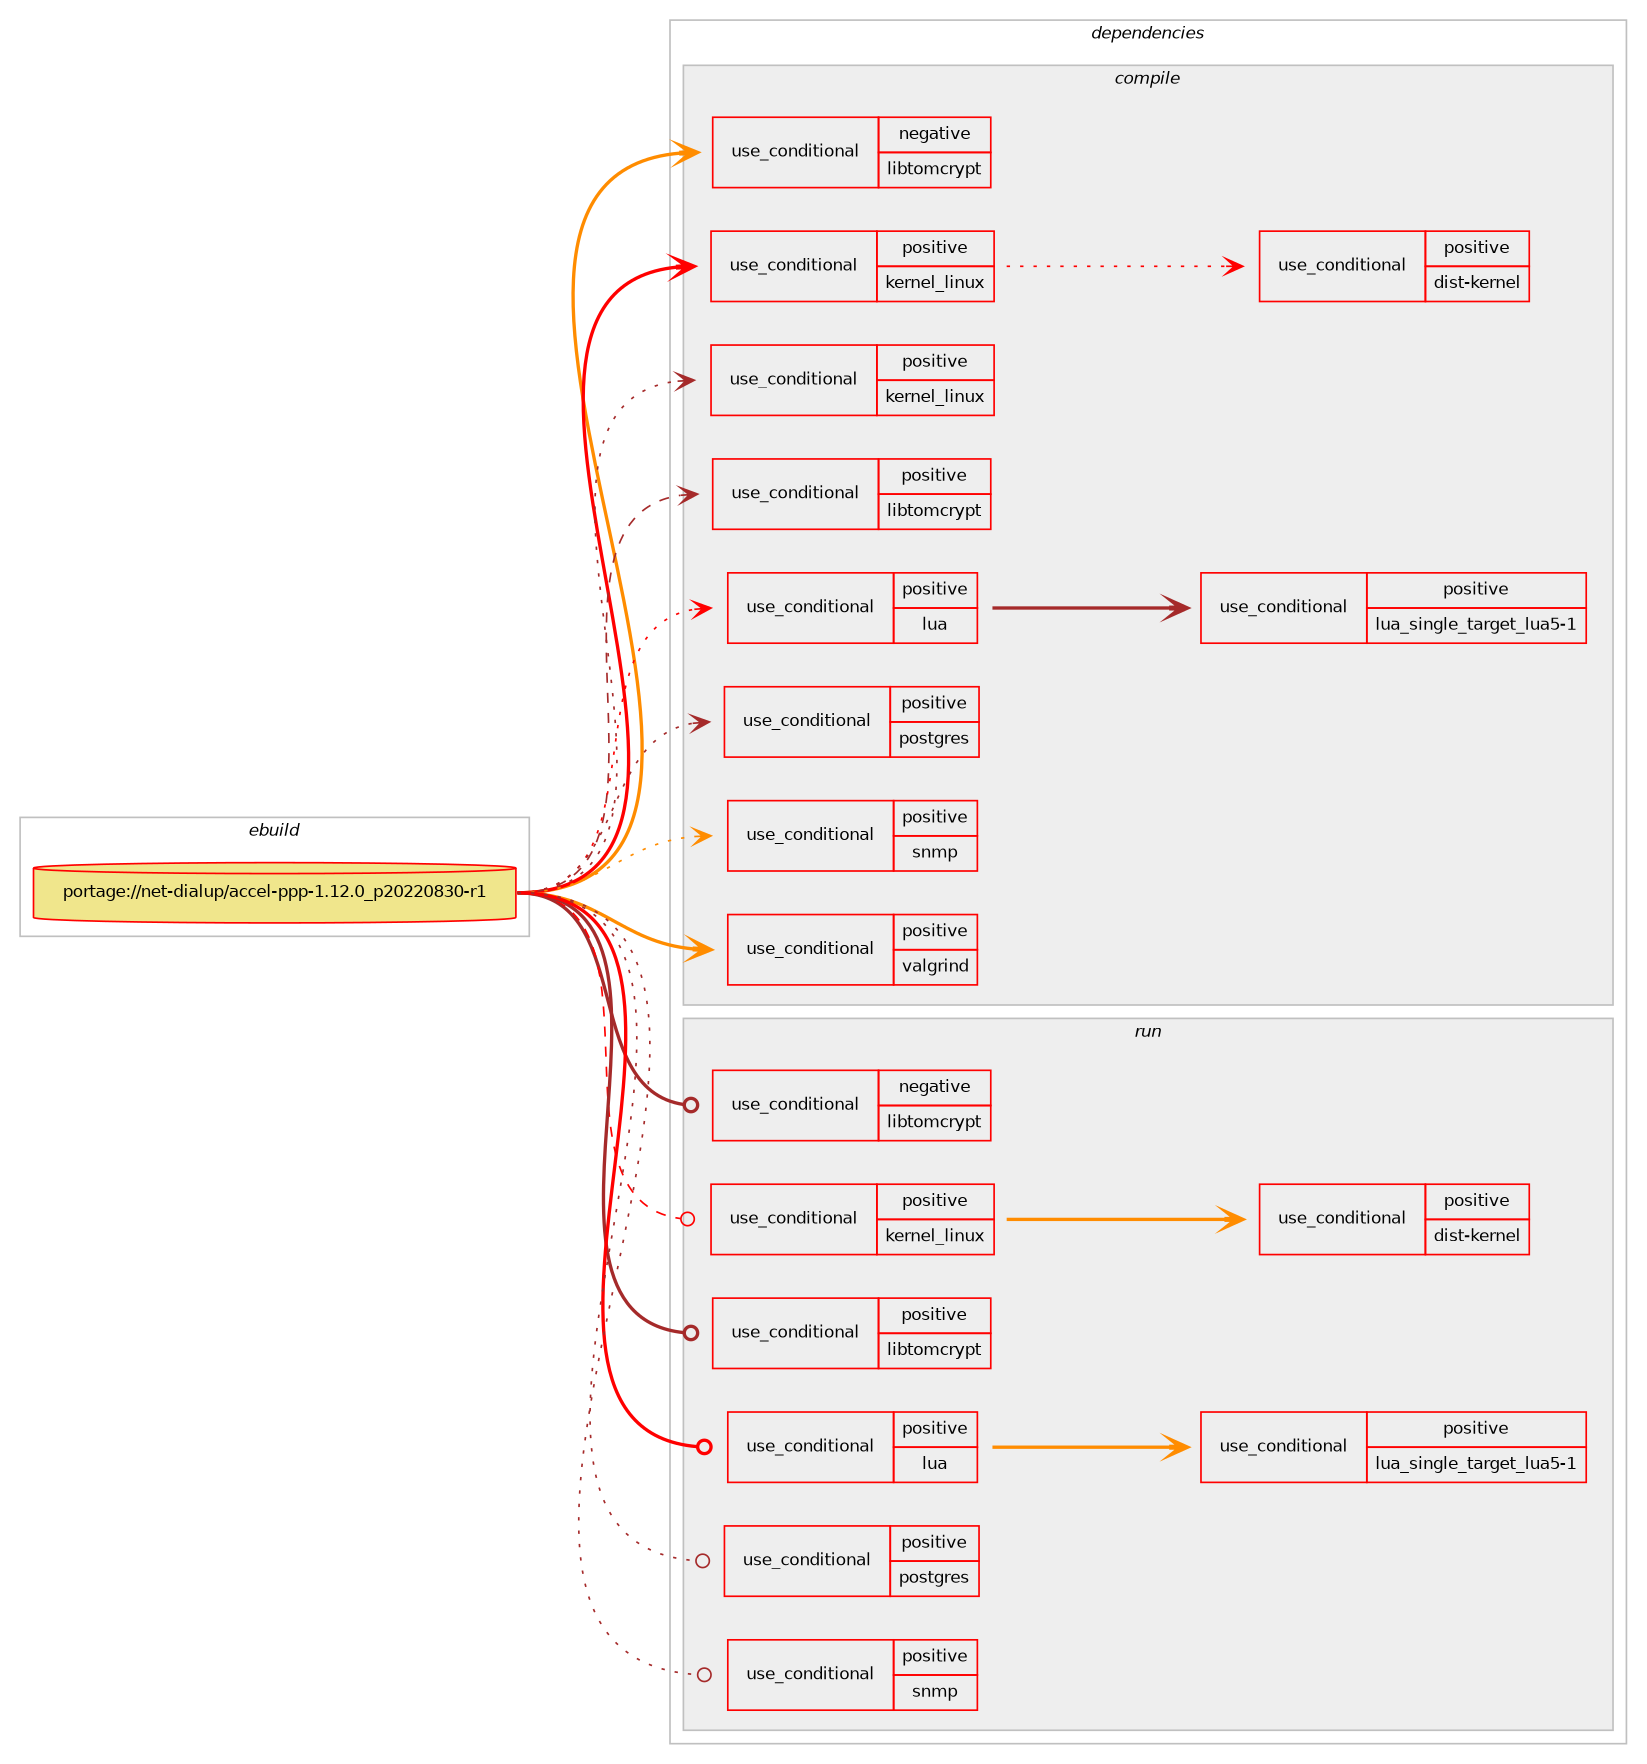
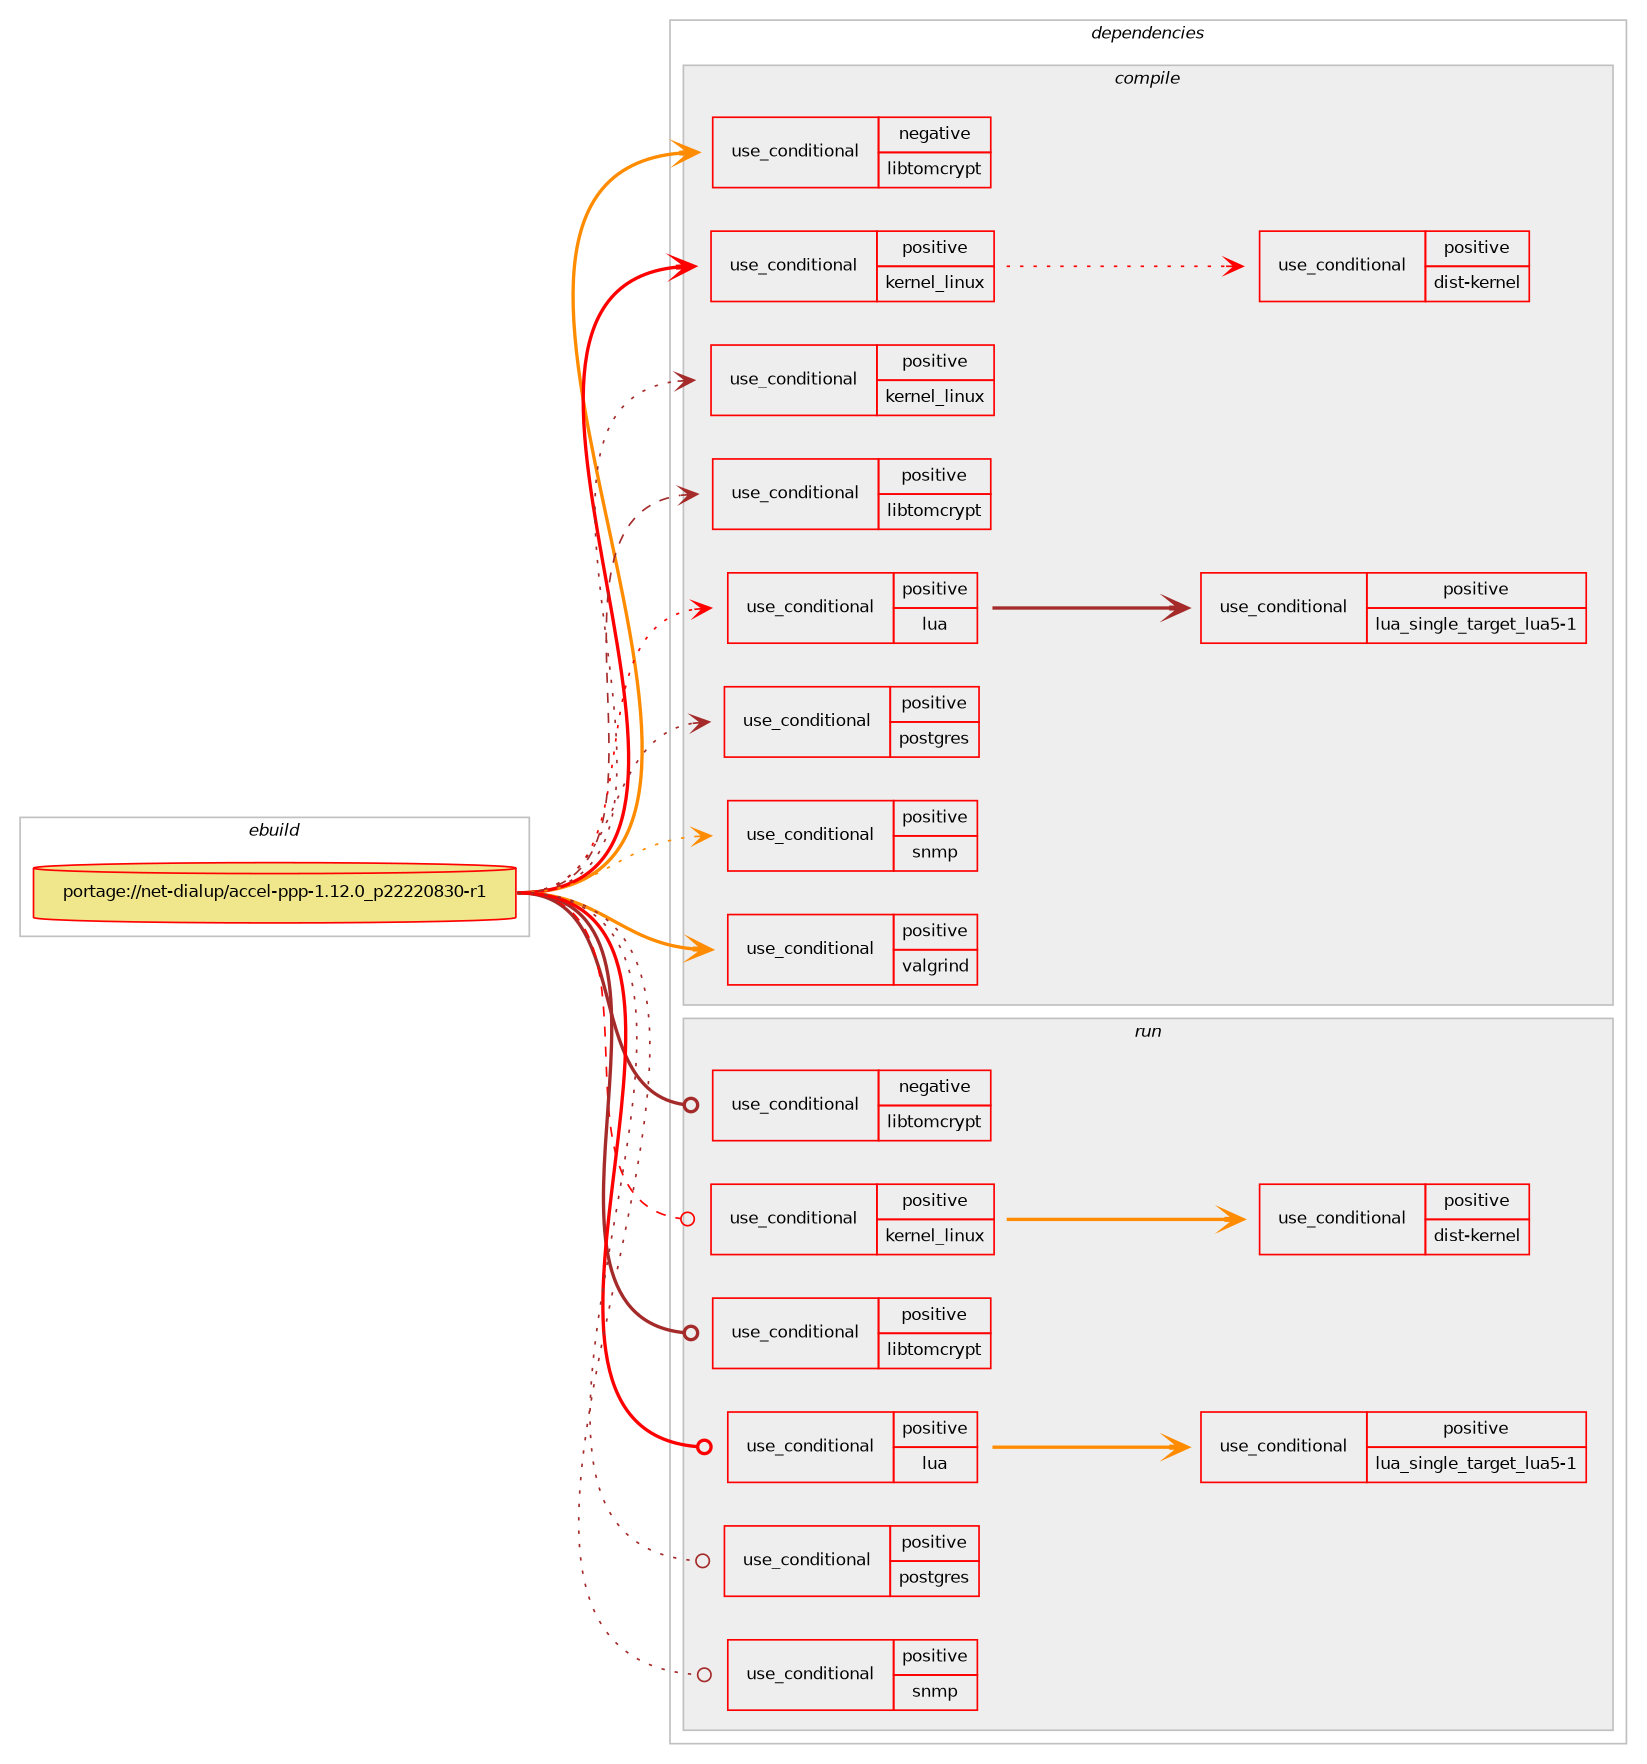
(275, 893) -> (275, 893)
